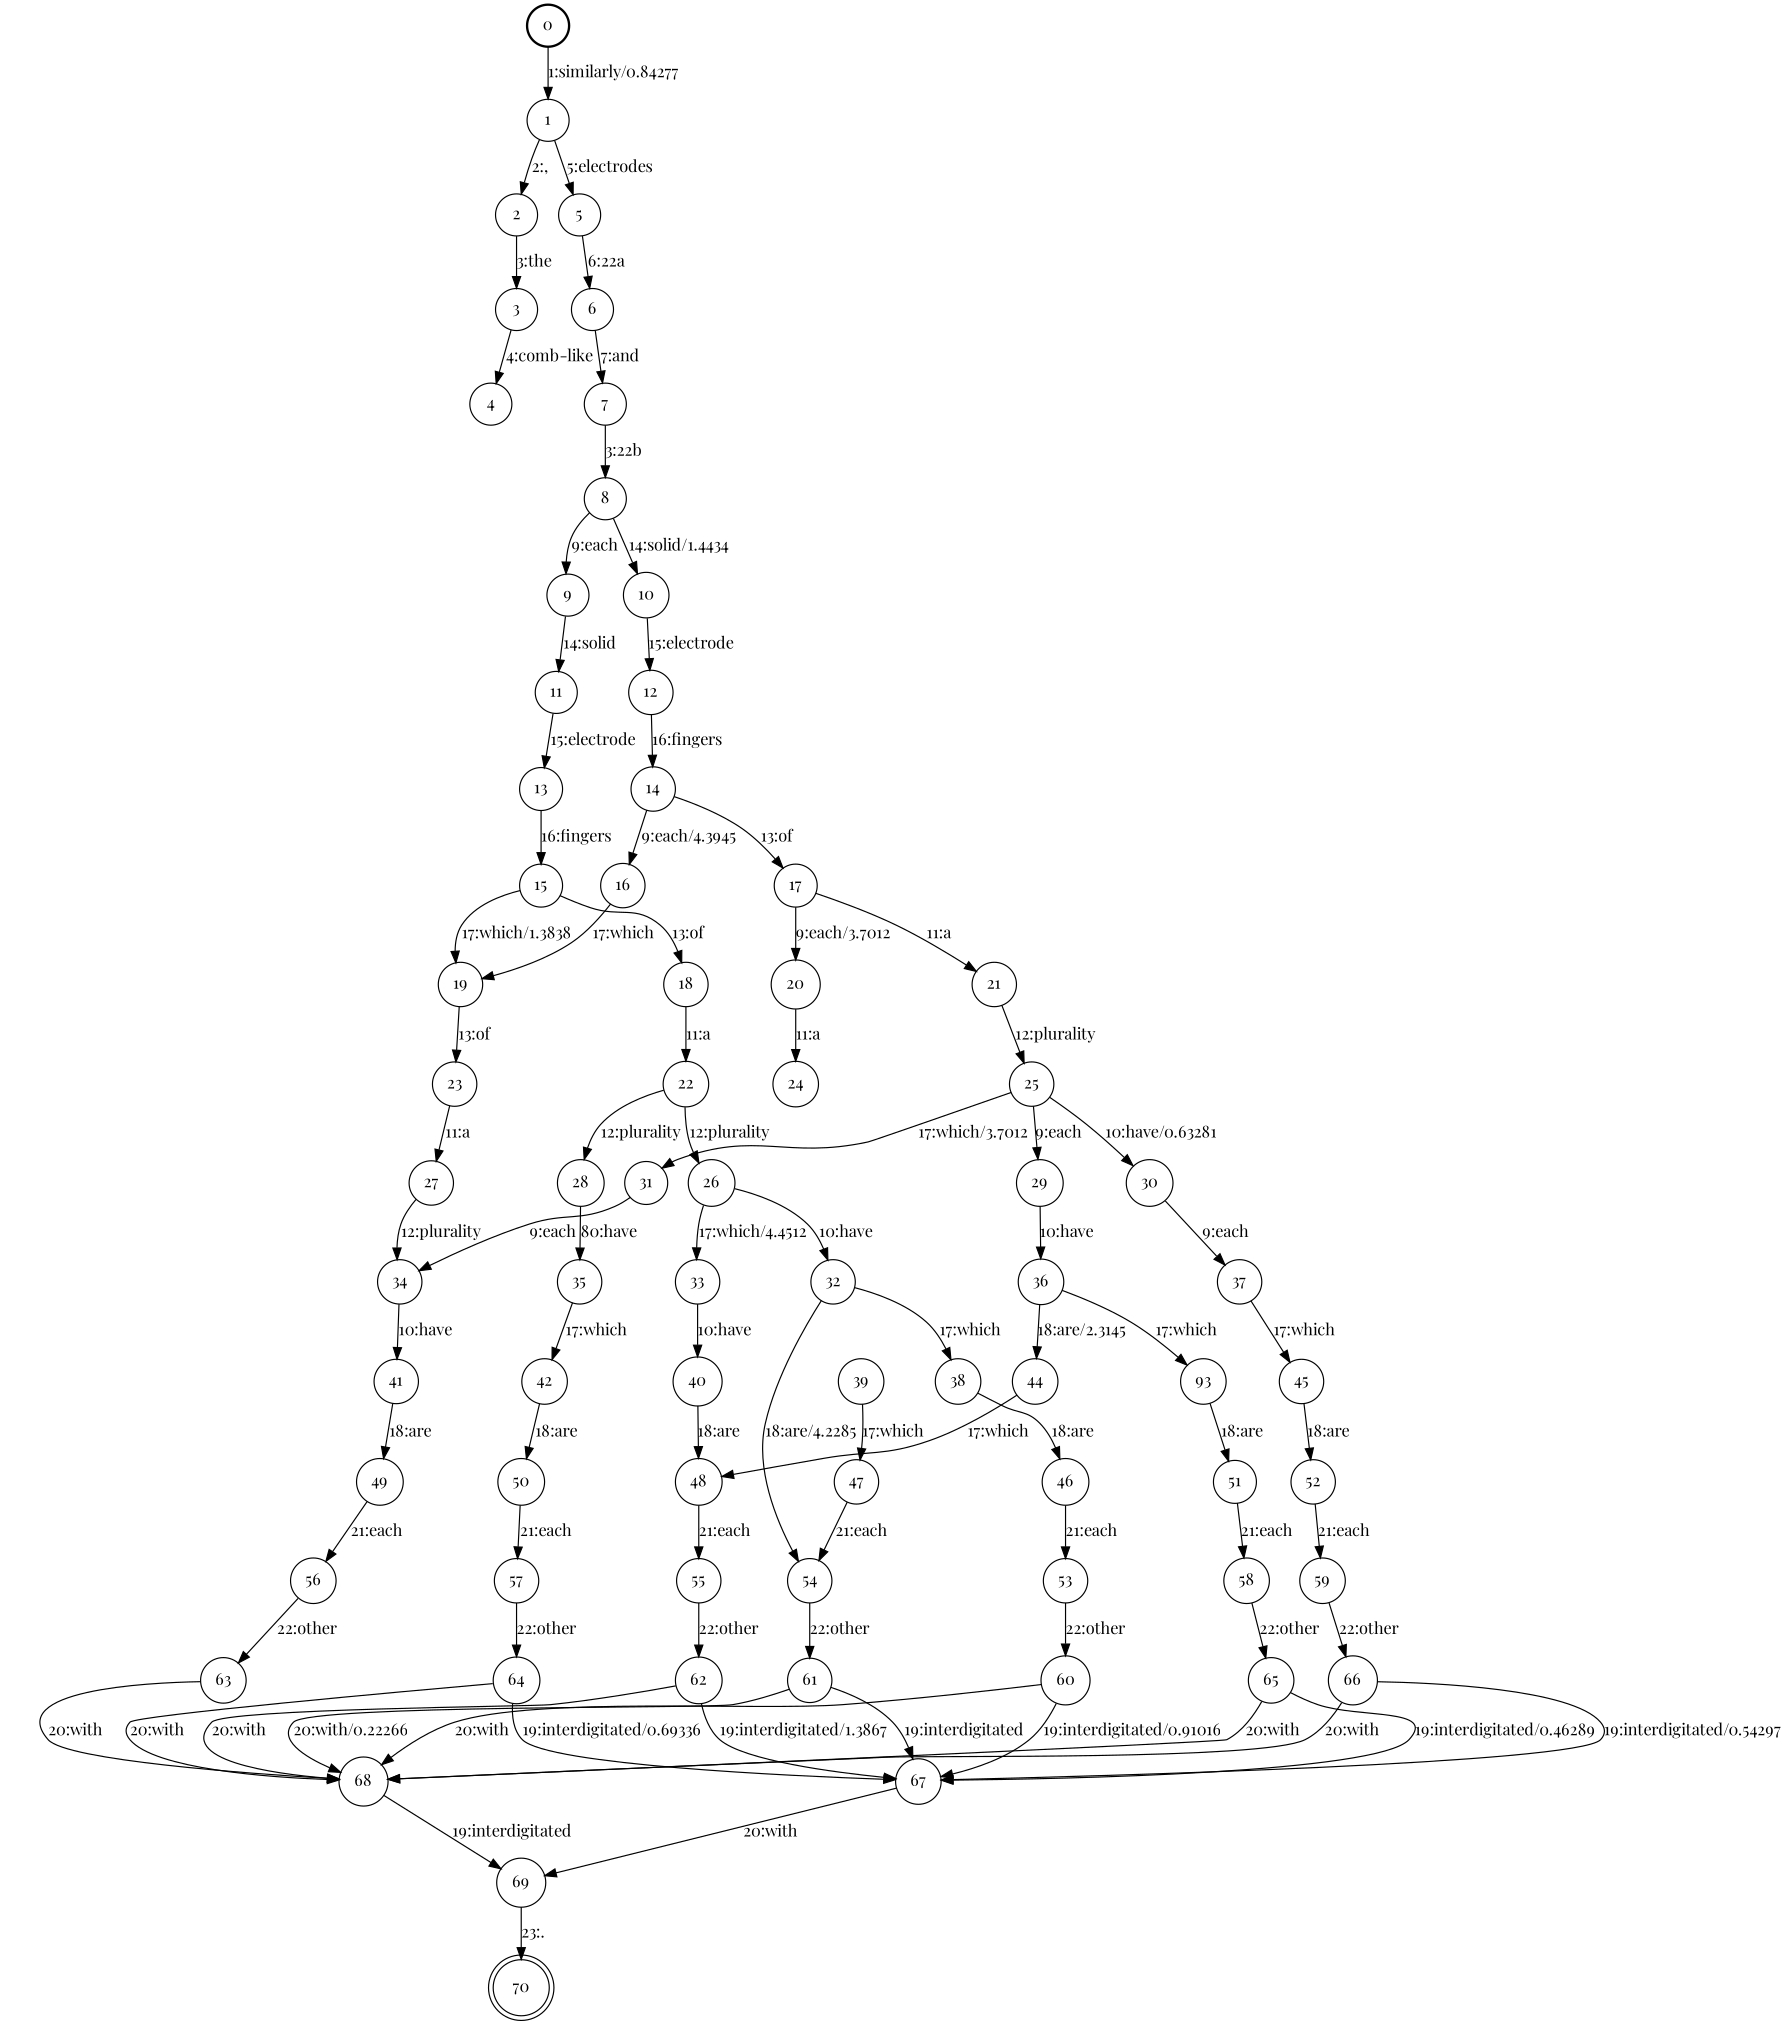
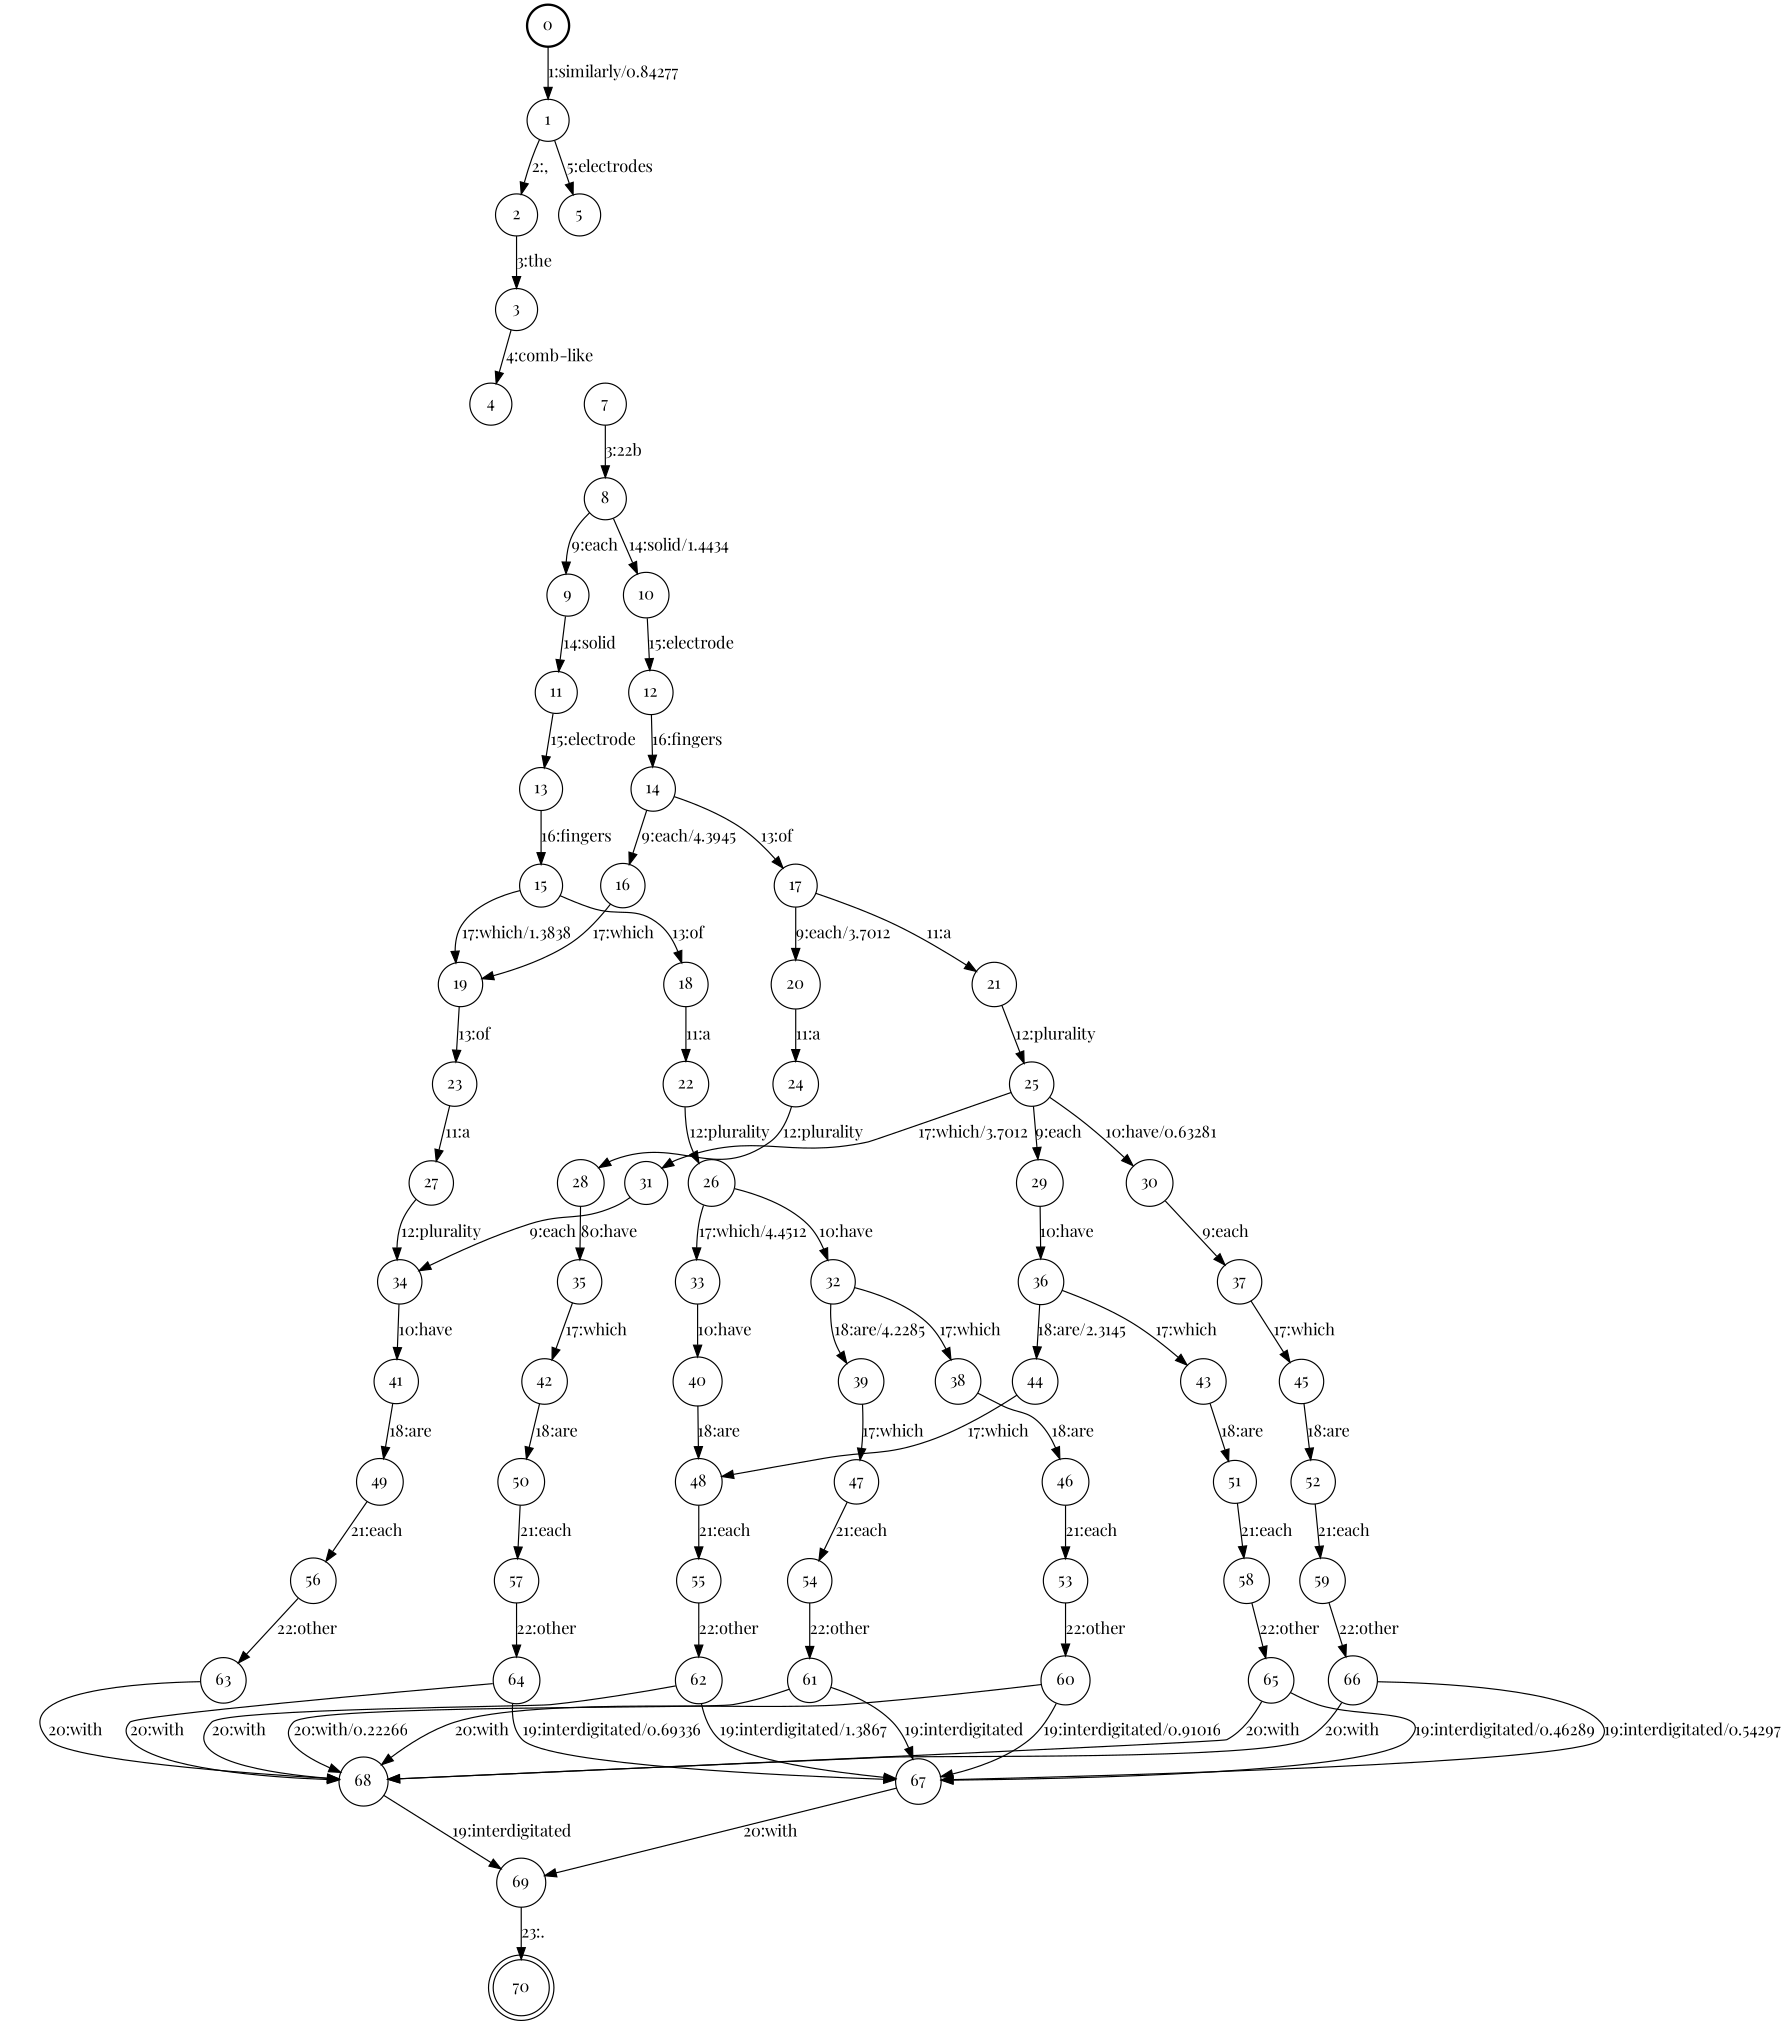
(592, 310) -> none
(618, 1110) -> (711, 1159)
(1203, 1382) -> (1203, 1382)
(766, 1422) -> (832, 1329)
